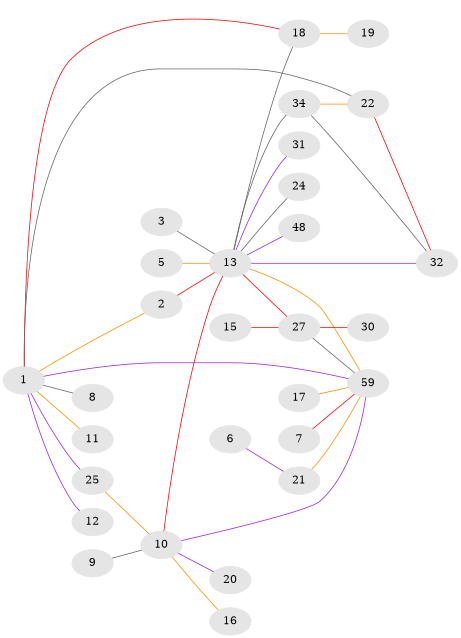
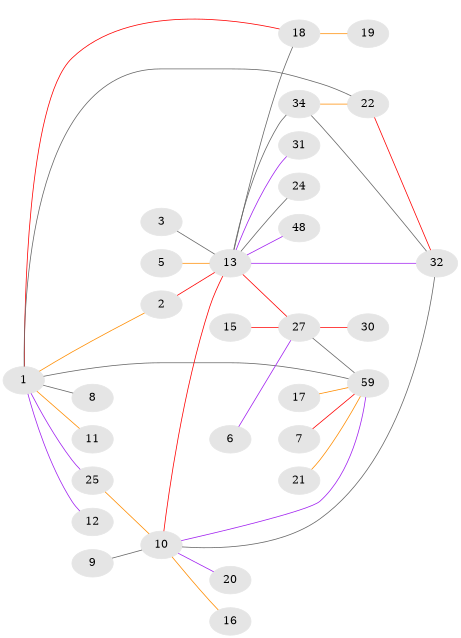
(318, 305) -> none
(189, 363) -> (189, 363)
(265, 460) -> (265, 383)
none -> (365, 472)
